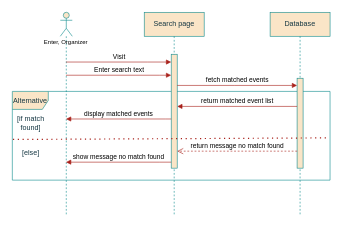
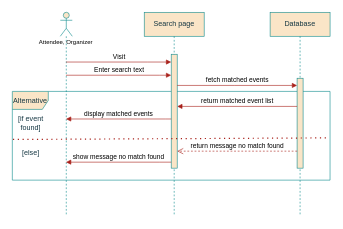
(66, 42) -> (66, 42)
(31, 123) -> (31, 123)
